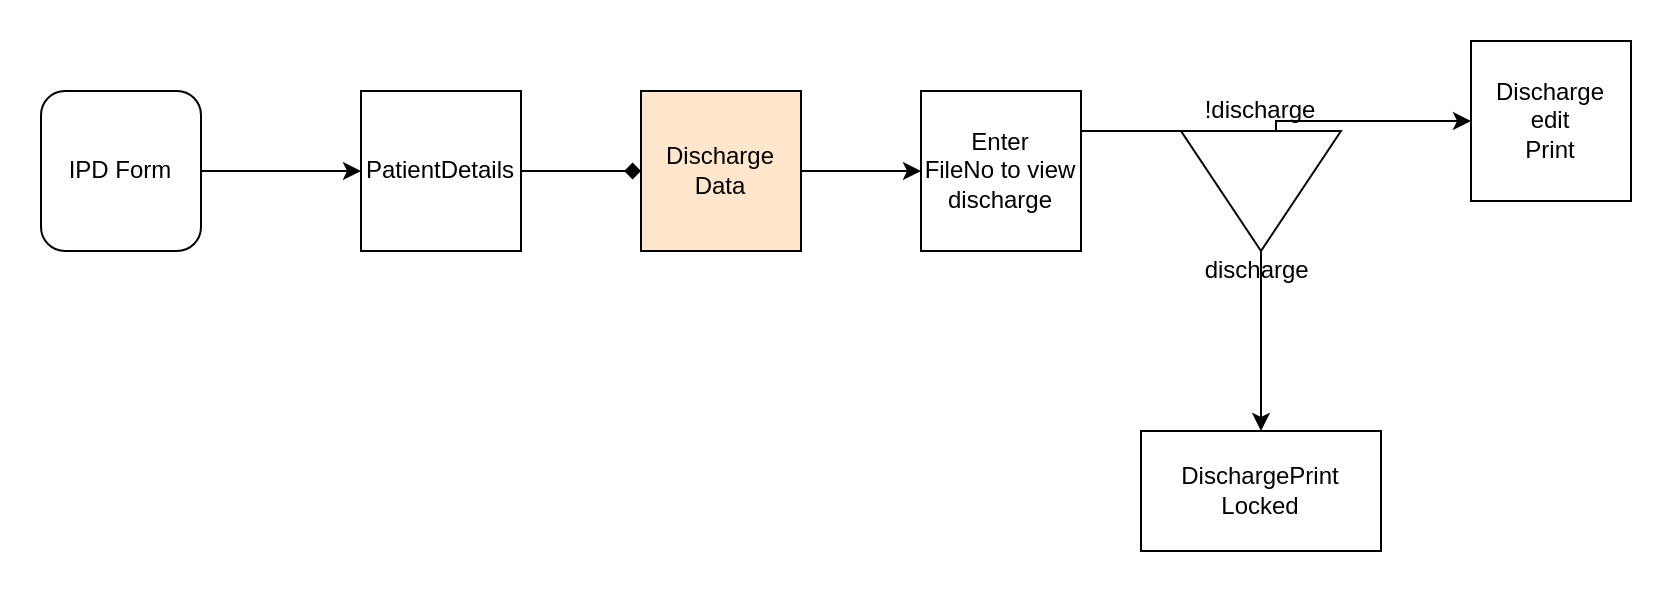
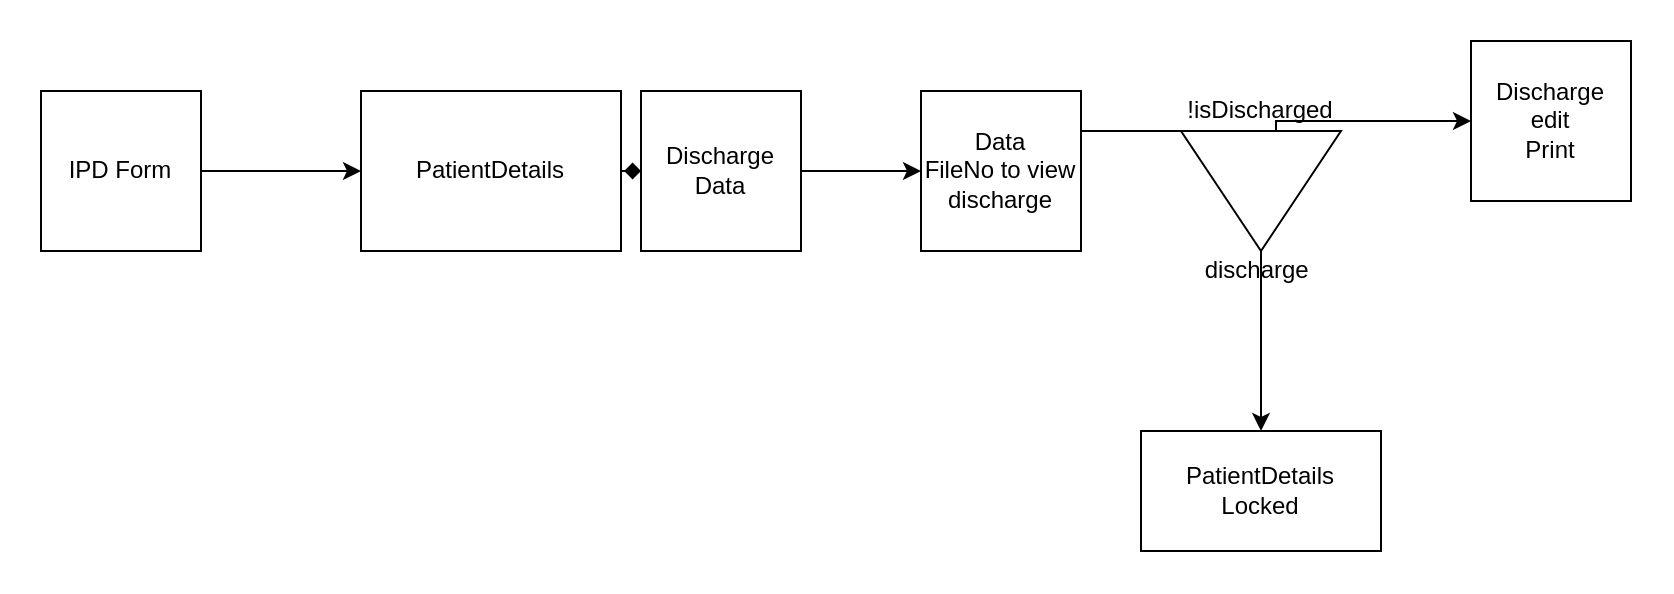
(1261, 111) -> (1261, 111)
(121, 171) -> (121, 171)
(441, 171) -> (491, 171)
(721, 171) -> (721, 171)
(1001, 171) -> (1001, 171)
(1261, 491) -> (1261, 491)
